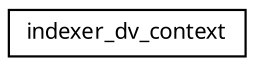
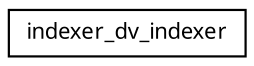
(127, 33) -> (127, 33)
